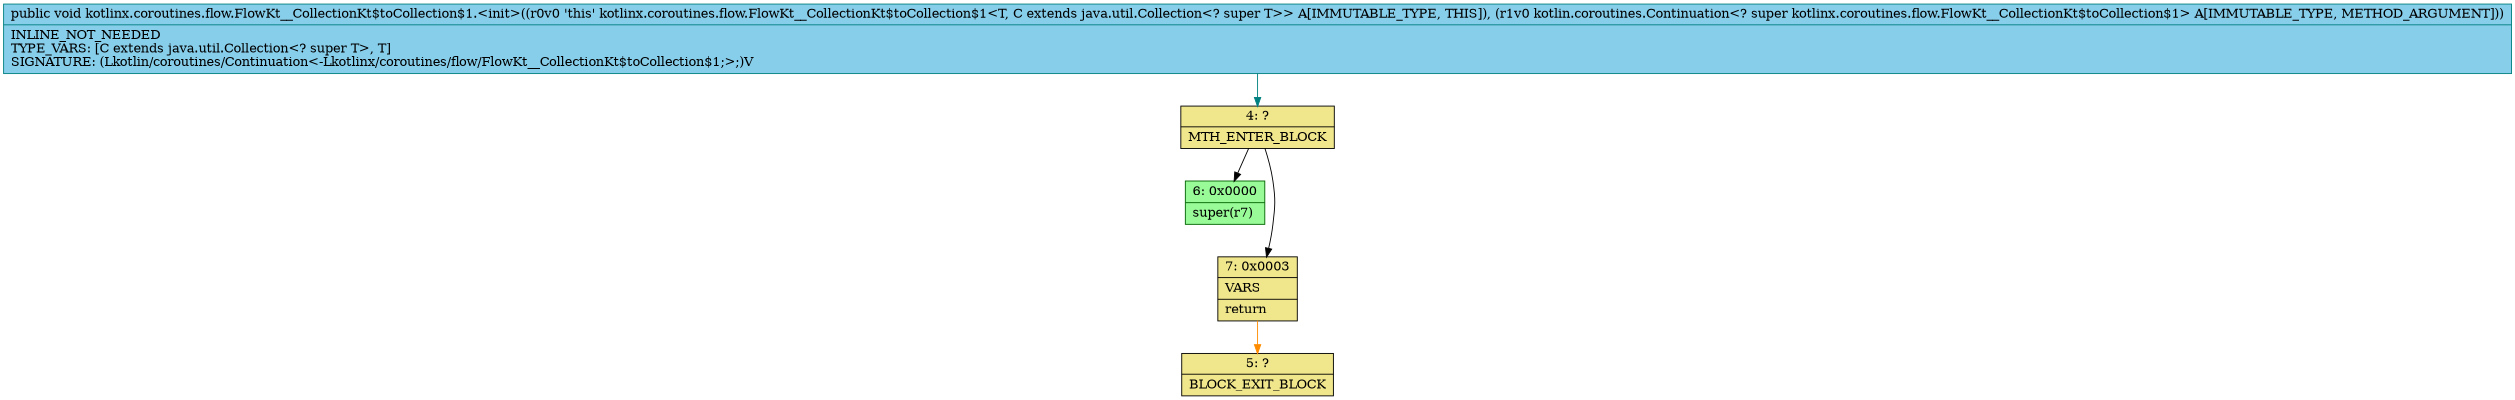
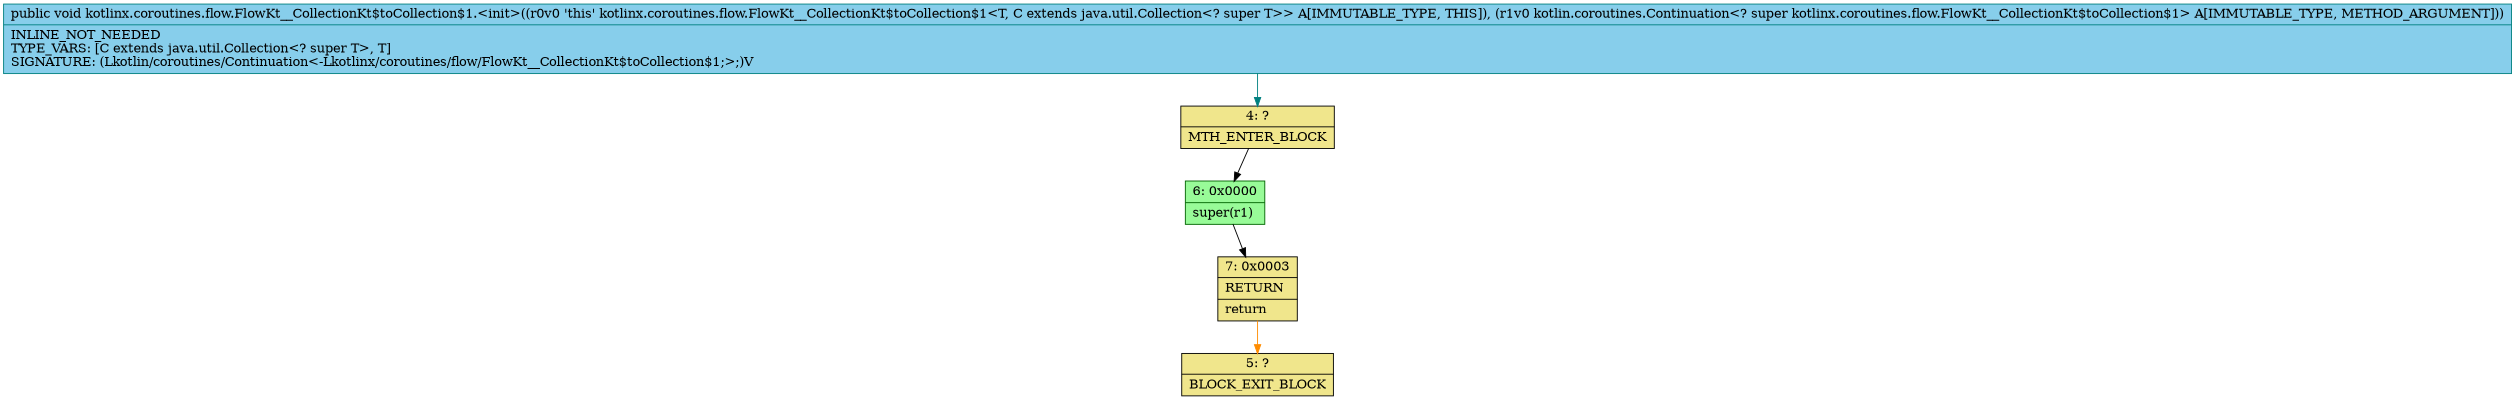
(1275, 198) -> (1238, 236)
(1223, 213) -> (1223, 213)
(1243, 288) -> (1254, 288)
